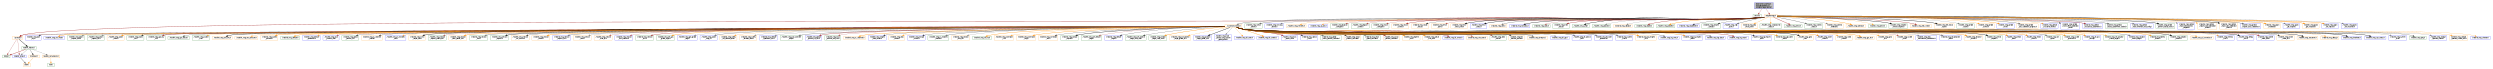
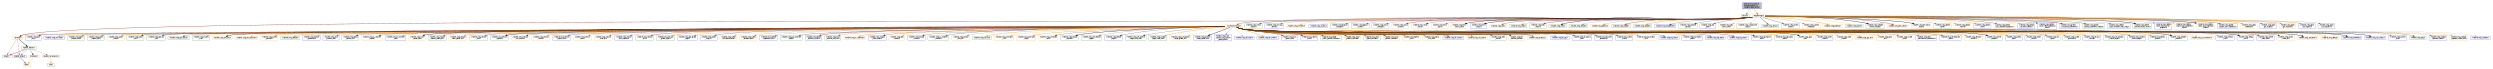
(1520, 26) -> none
